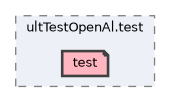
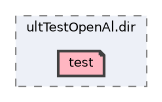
(85, 28) -> (81, 28)
